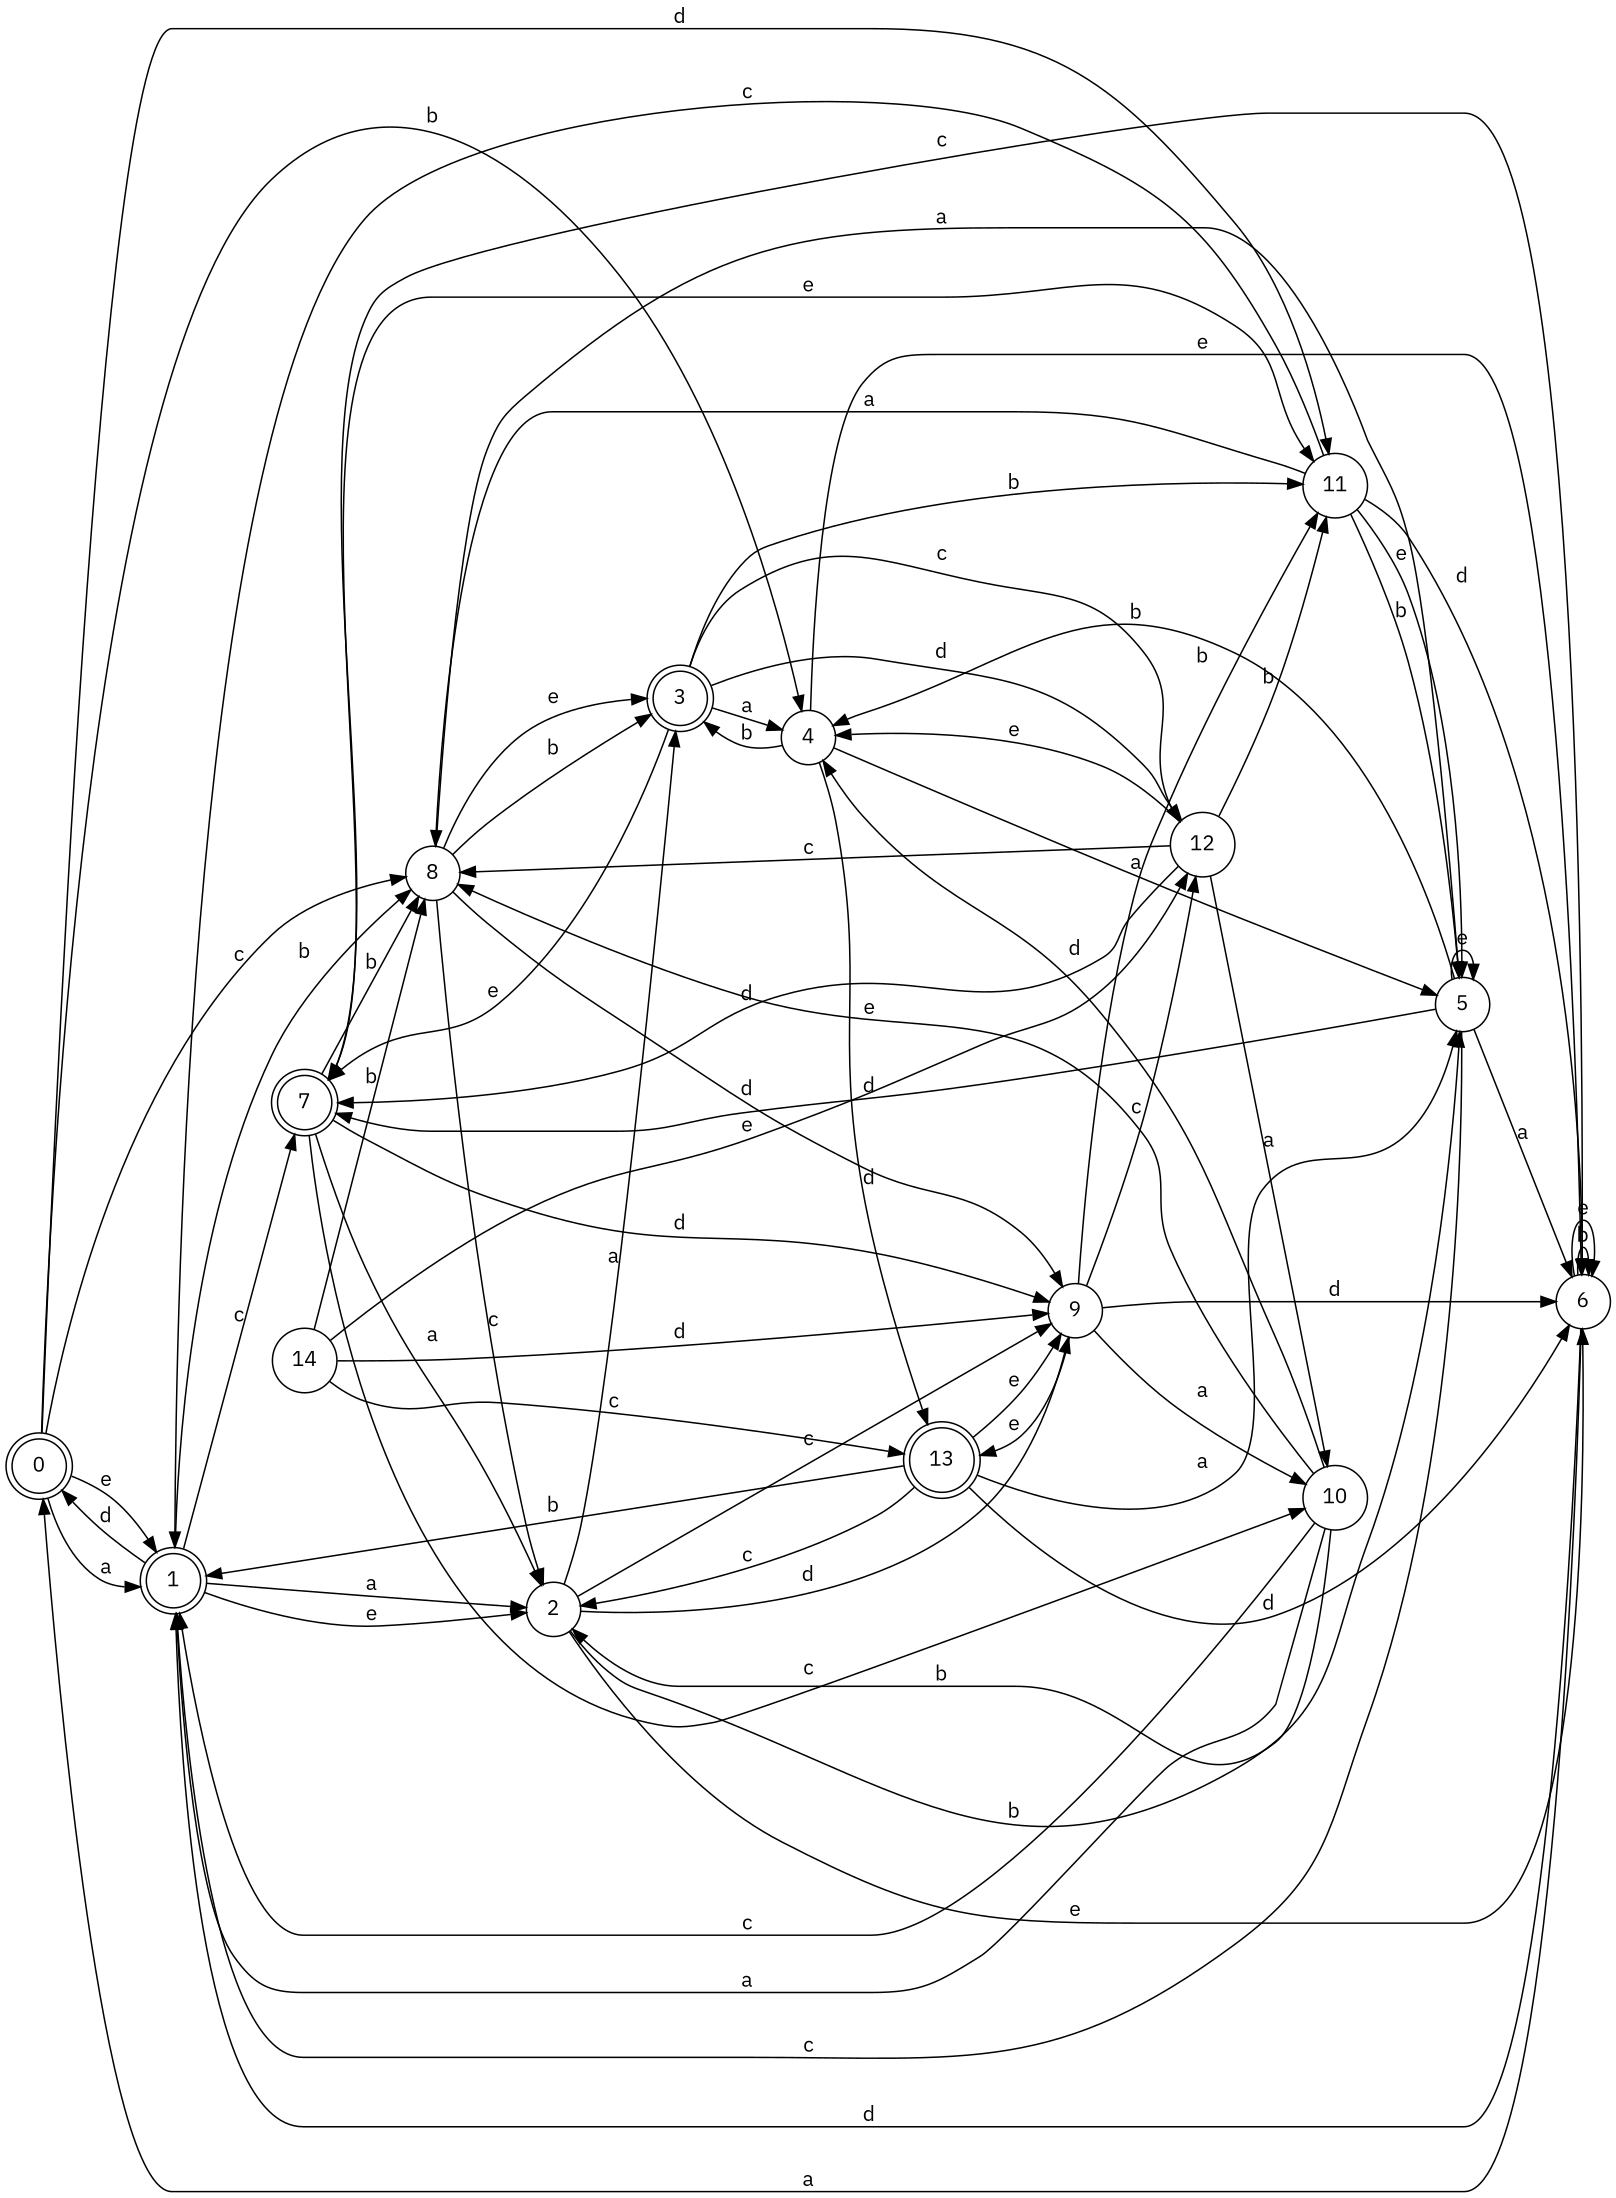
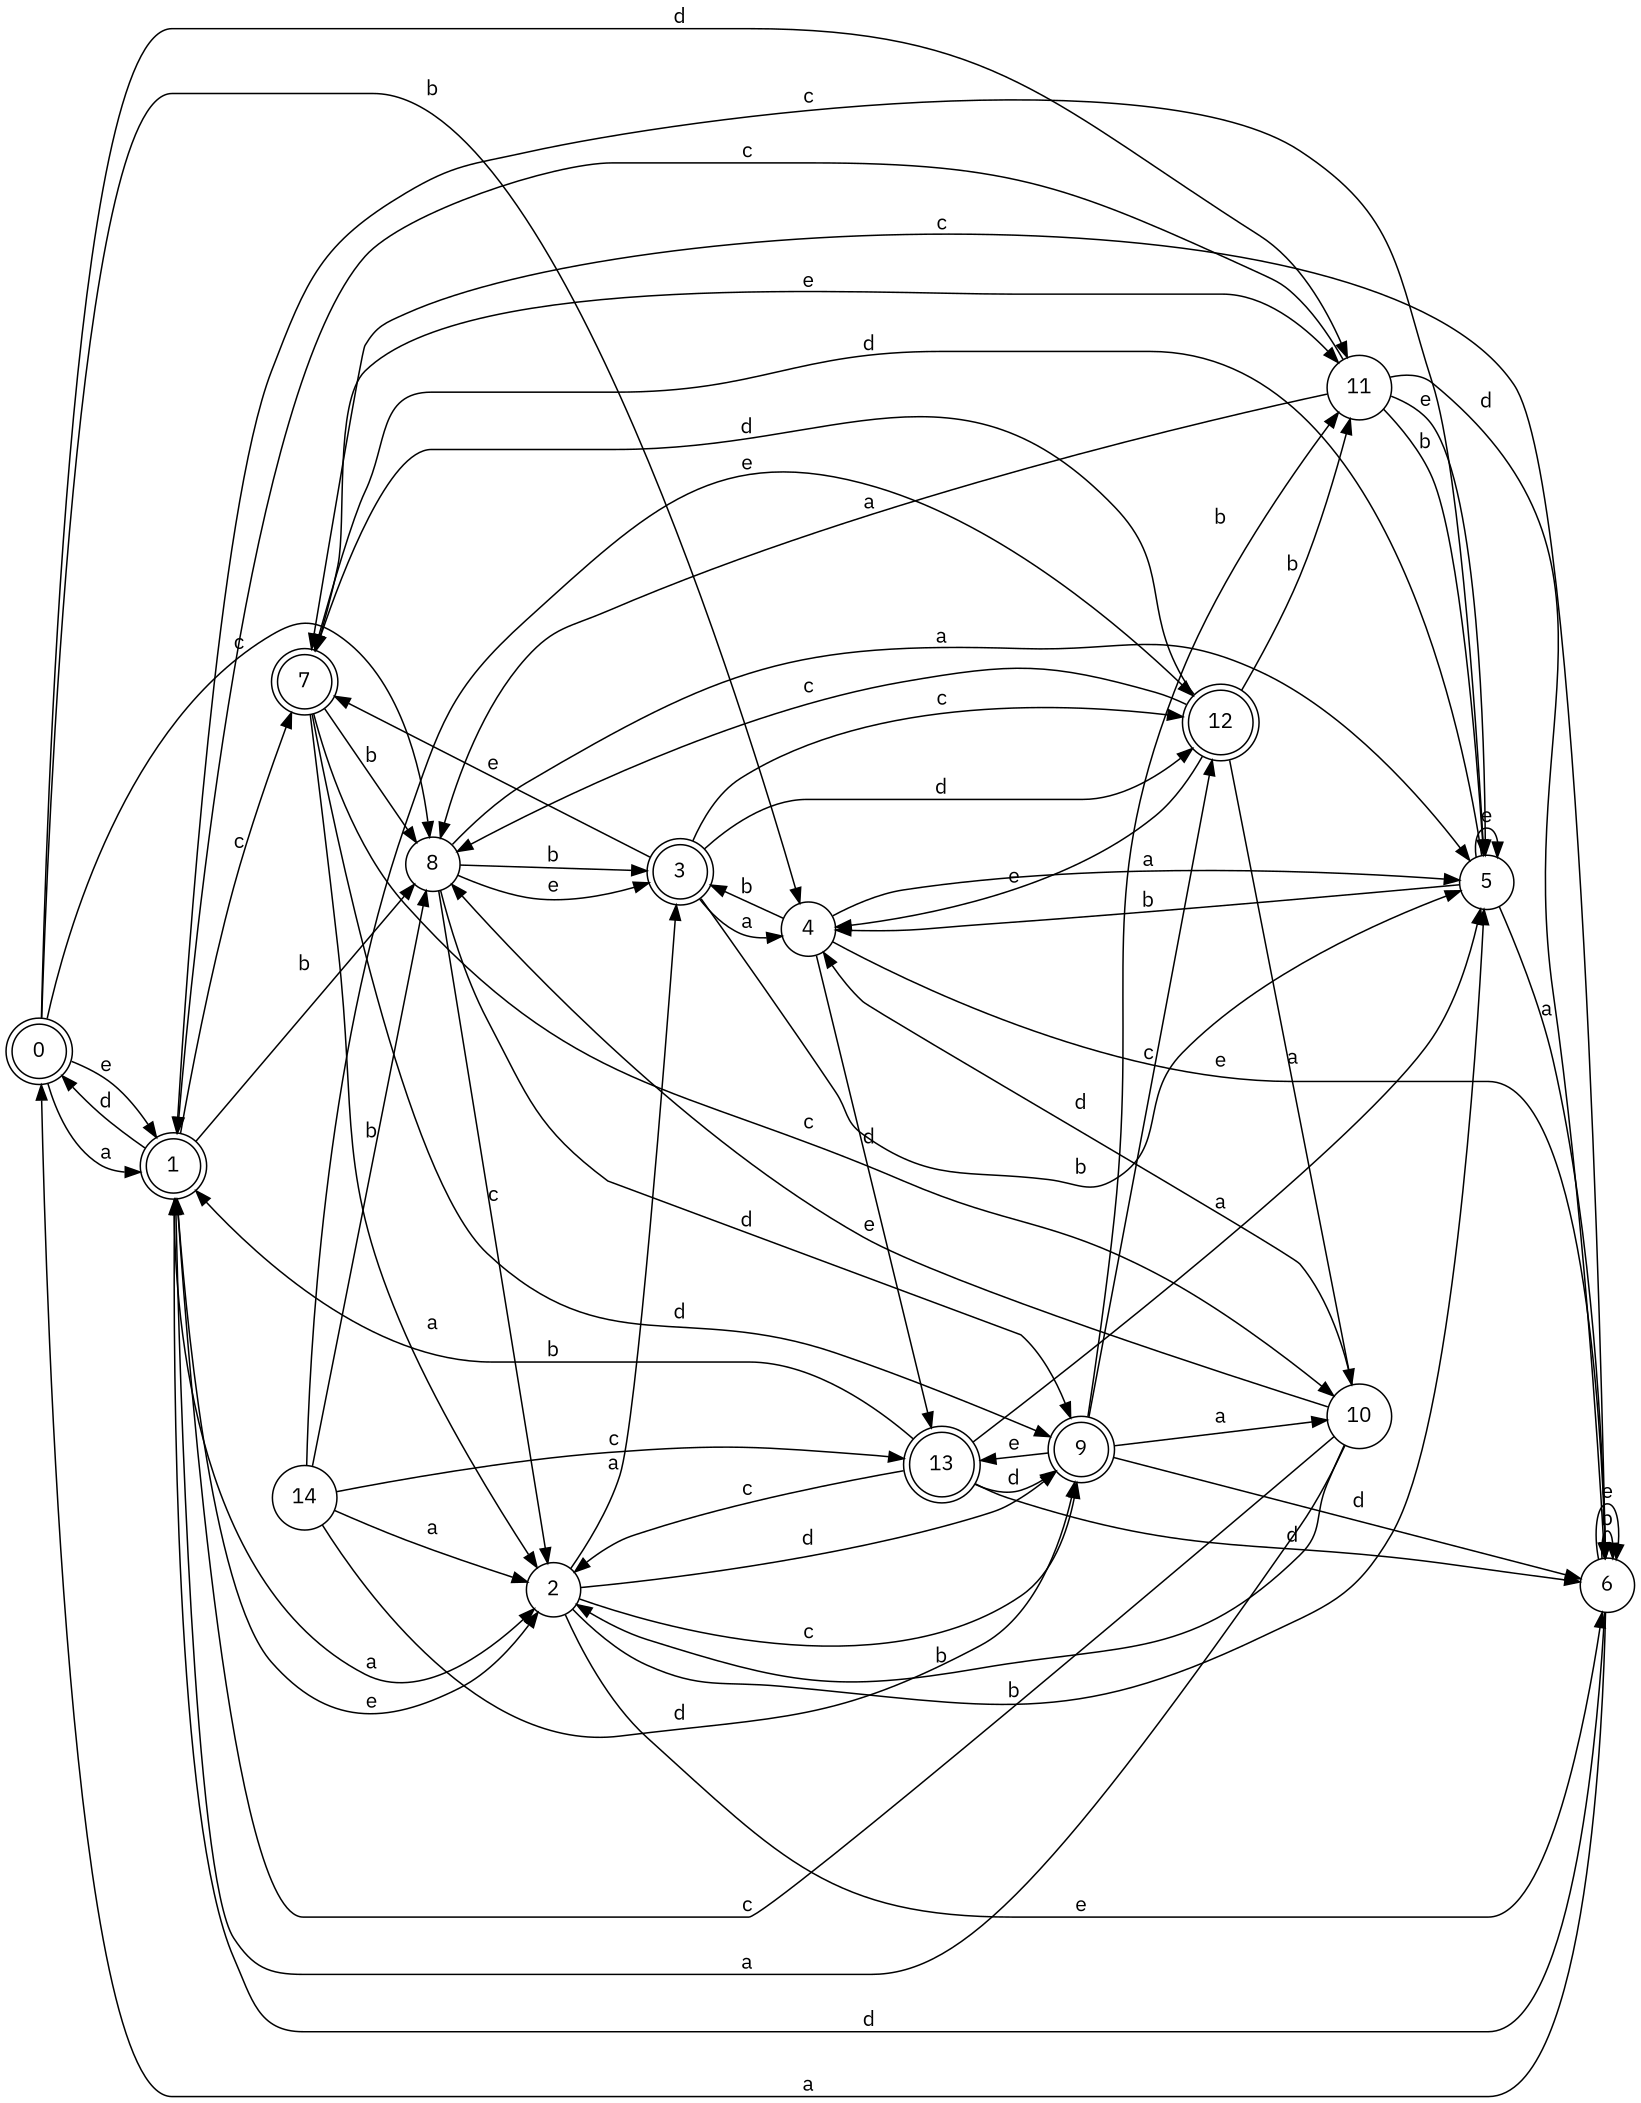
(952, 503) -> (1070, 1184)
(1203, 845) -> (1221, 722)
(1075, 1311) -> (1081, 1450)
(1014, 1381) -> (1014, 1479)
none -> (423, 1546)
